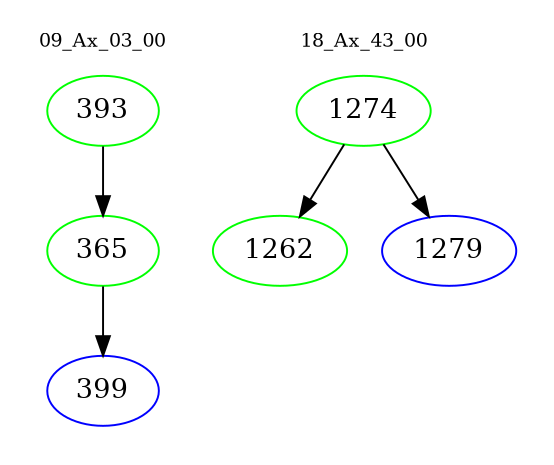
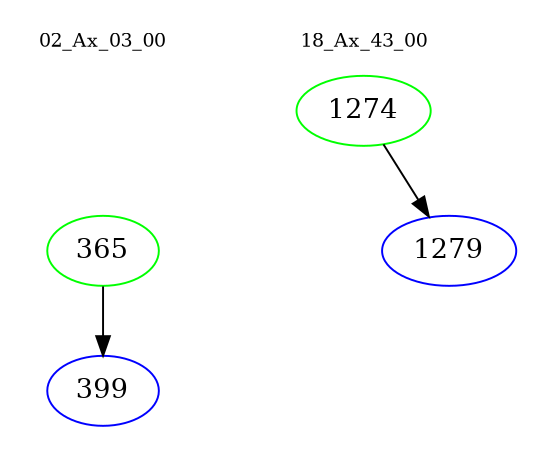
(103, 42) -> (103, 42)
(103, 111) -> none
(280, 251) -> none
